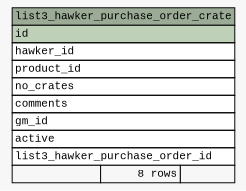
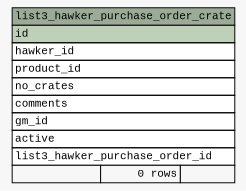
(158, 174) -> (158, 174)
